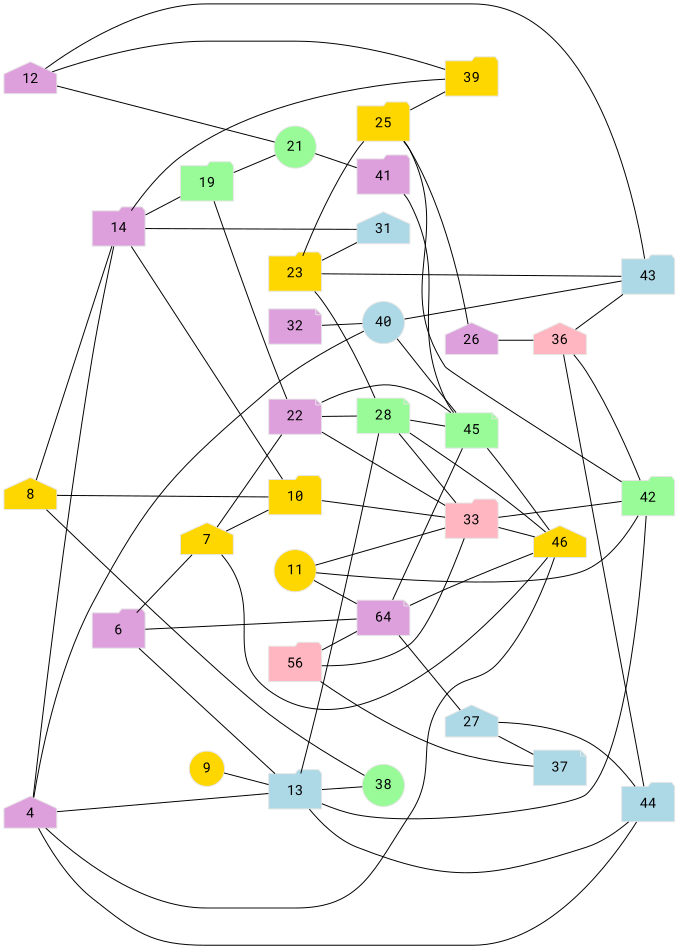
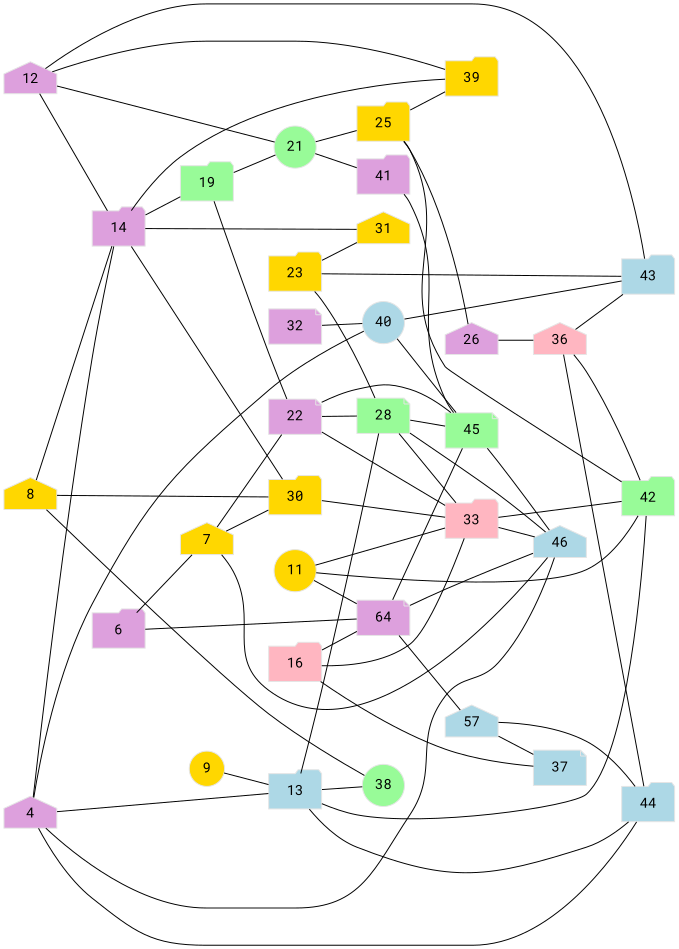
none -> (74, 152)
(329, 197) -> (336, 136)
(383, 229) -> (383, 229)
(295, 497) -> (295, 497)
(560, 543) -> (560, 543)
(295, 664) -> (295, 664)
(207, 711) -> none
(472, 723) -> (472, 723)
